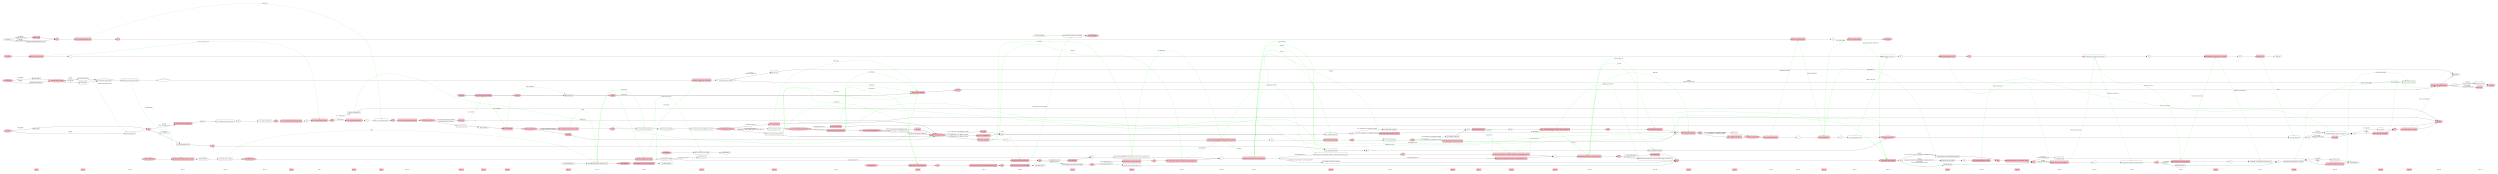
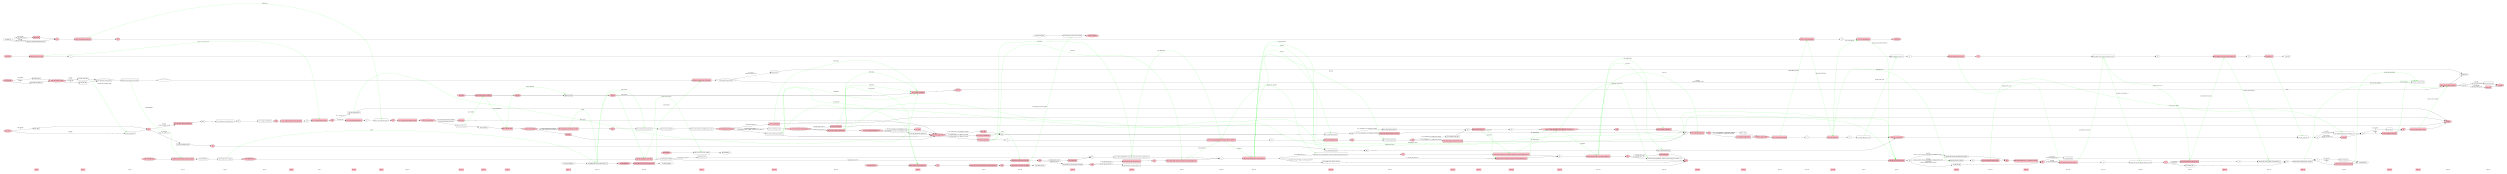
(1555, 129) -> (1560, 129)
